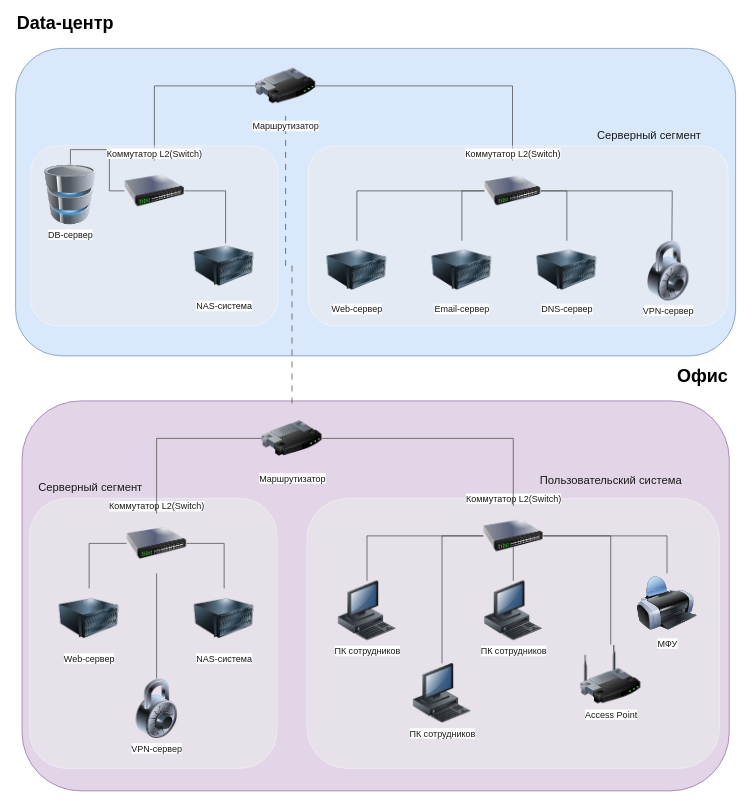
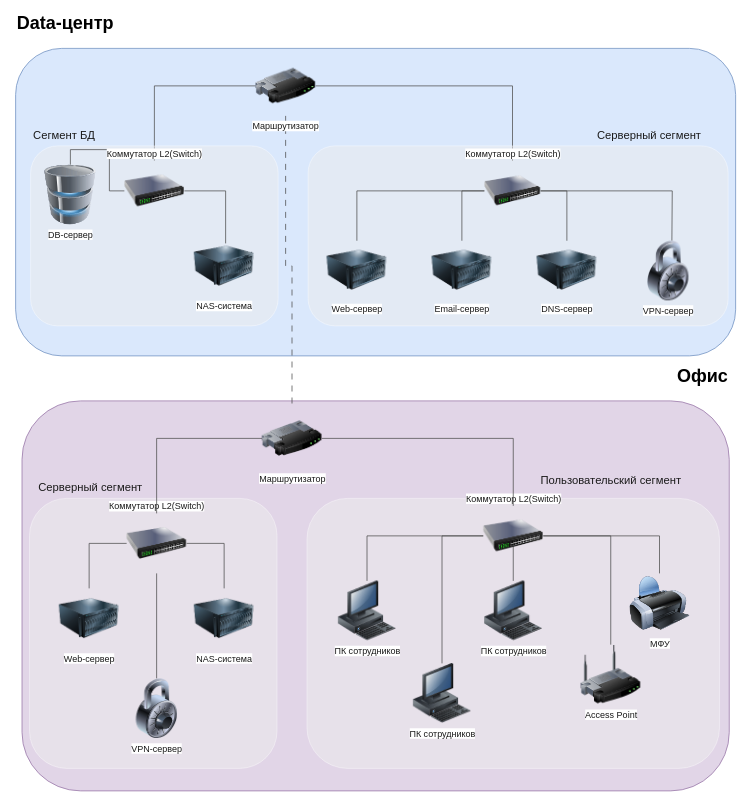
none -> (64, 135)
(611, 480) -> (611, 480)
(667, 603) -> (659, 603)
